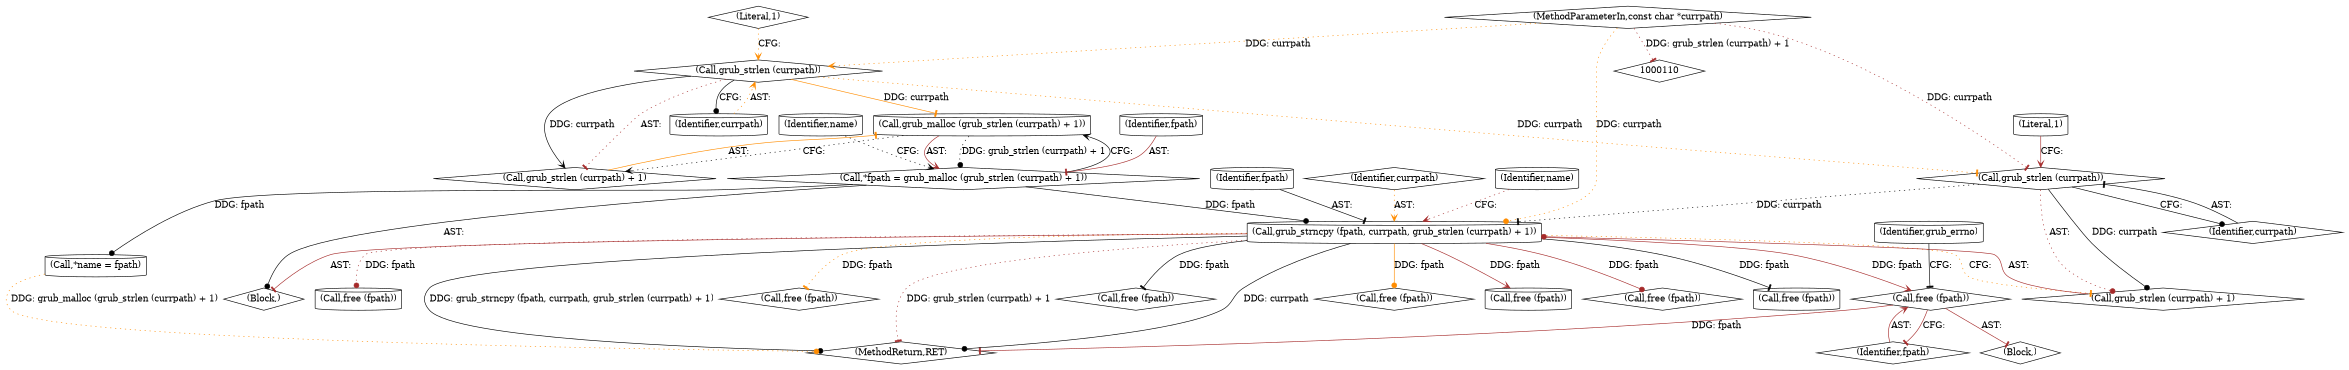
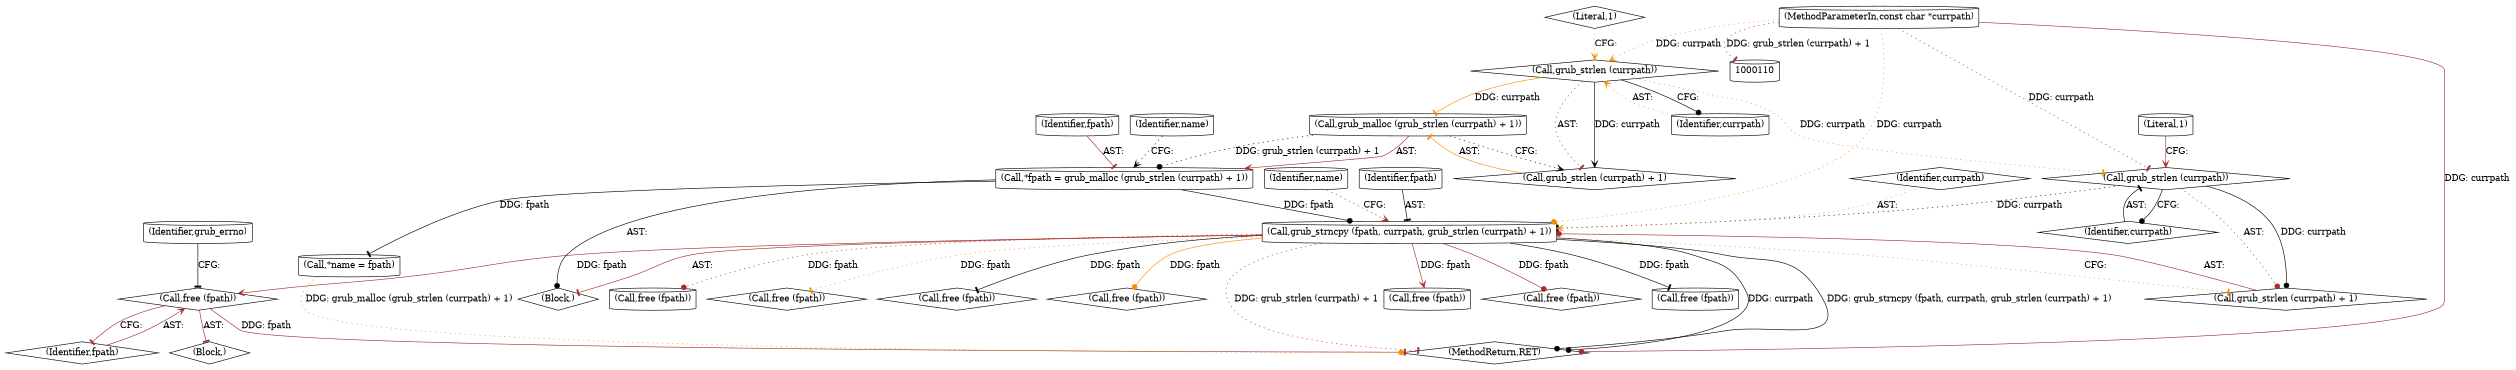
(1628, 17) -> (1879, 17)
(1659, 71) -> (1755, 71)
(1102, 161) -> none
(963, 179) -> (1124, 179)
(477, 191) -> (678, 189)
none -> (2367, 323)
